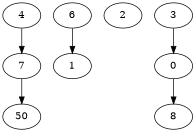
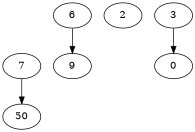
(22, 15) -> none
(72, 66) -> (72, 66)
(174, 117) -> none
